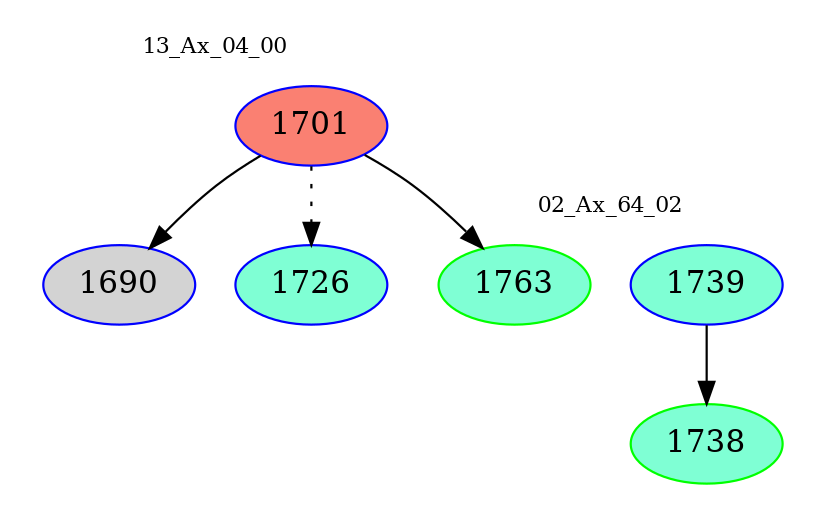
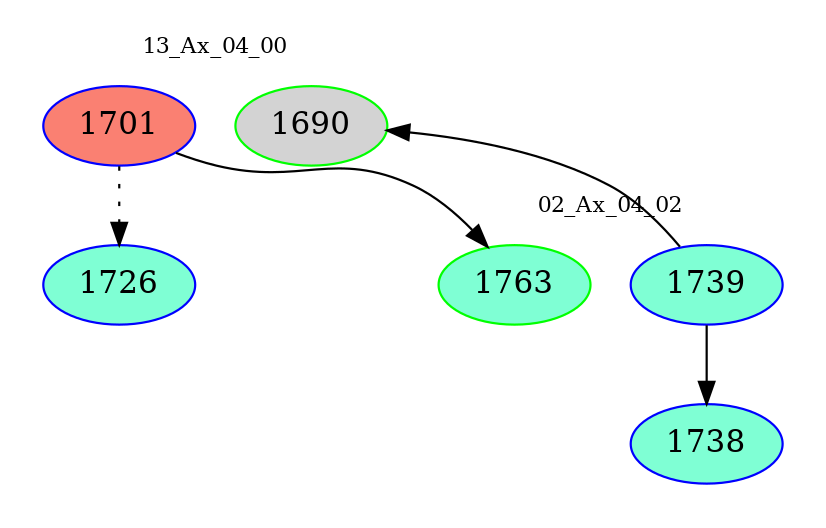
(210, 190) -> (557, 163)
(611, 206) -> (611, 206)
(119, 285) -> (311, 126)
(707, 444) -> (707, 444)
